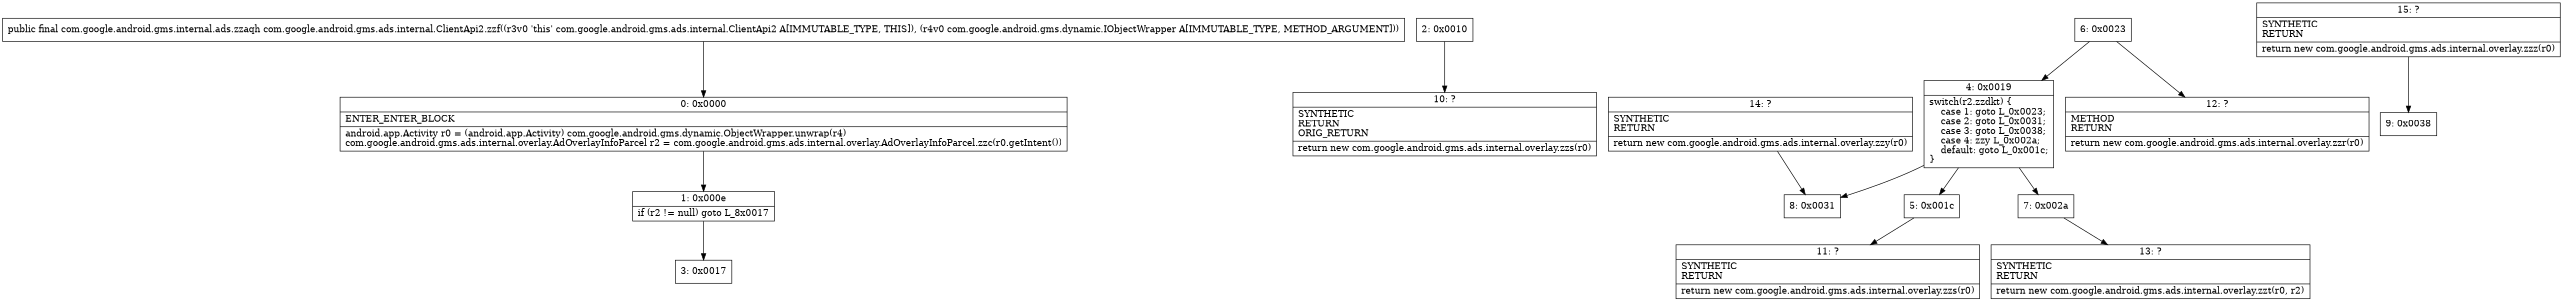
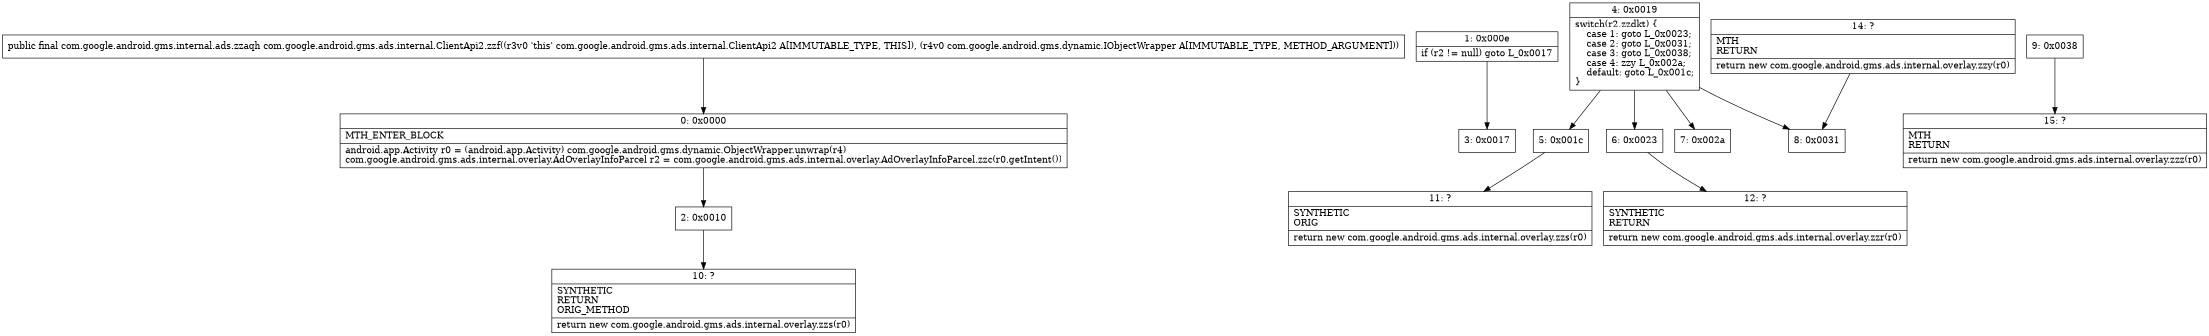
(2290, 25) -> (1920, 136)
(2068, 59) -> (1635, 107)
(2408, 81) -> (2055, 83)
(400, 119) -> (395, 136)
(1642, 119) -> (1728, 41)
(2093, 119) -> (1637, 213)
(1333, 133) -> (594, 310)
(704, 168) -> (704, 184)
(704, 213) -> (1487, 54)
(2151, 272) -> none
(1702, 276) -> (1306, 223)
